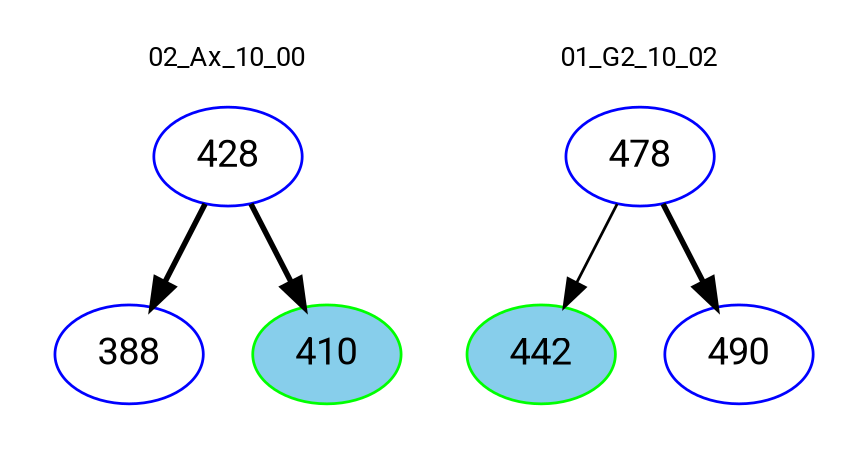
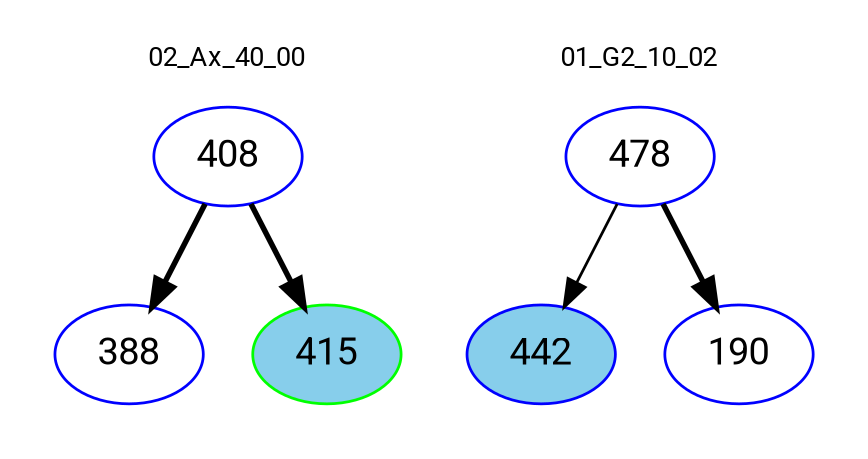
(228, 59) -> (228, 59)
(228, 157) -> (228, 157)
(327, 354) -> (327, 354)
(541, 354) -> (541, 354)
(739, 354) -> (739, 354)
